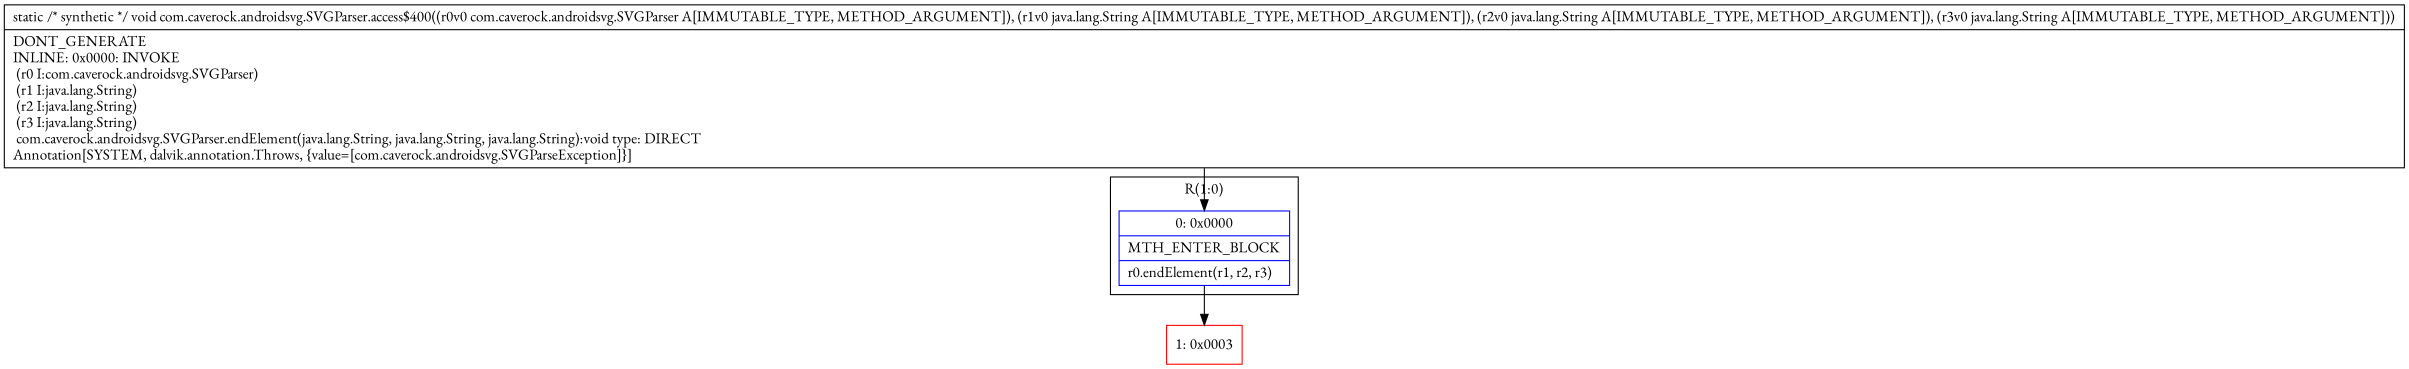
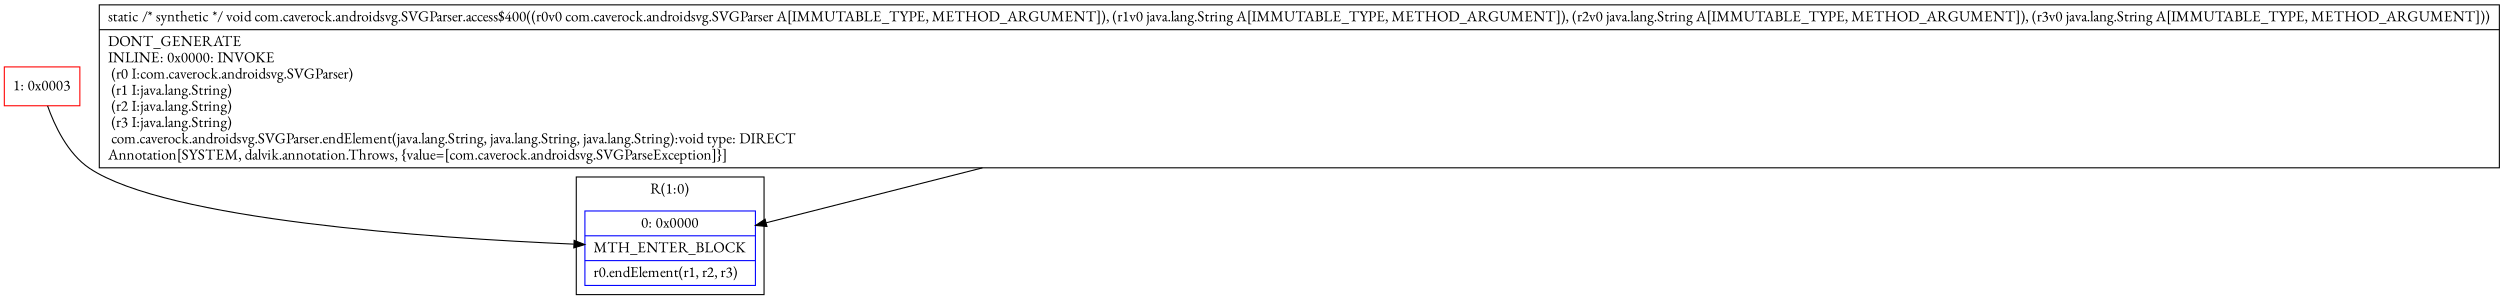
(1204, 301) -> (290, 221)
